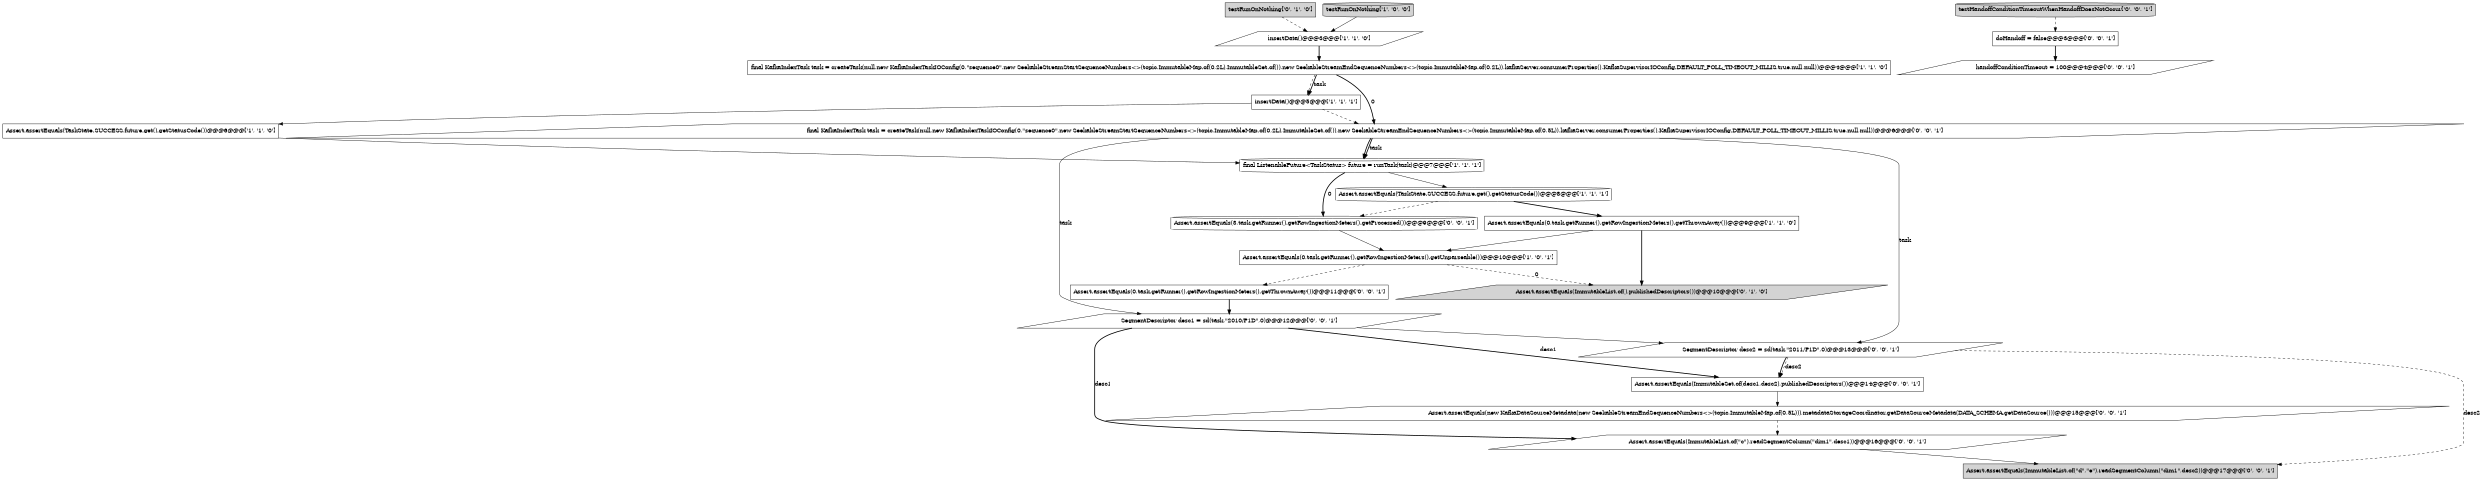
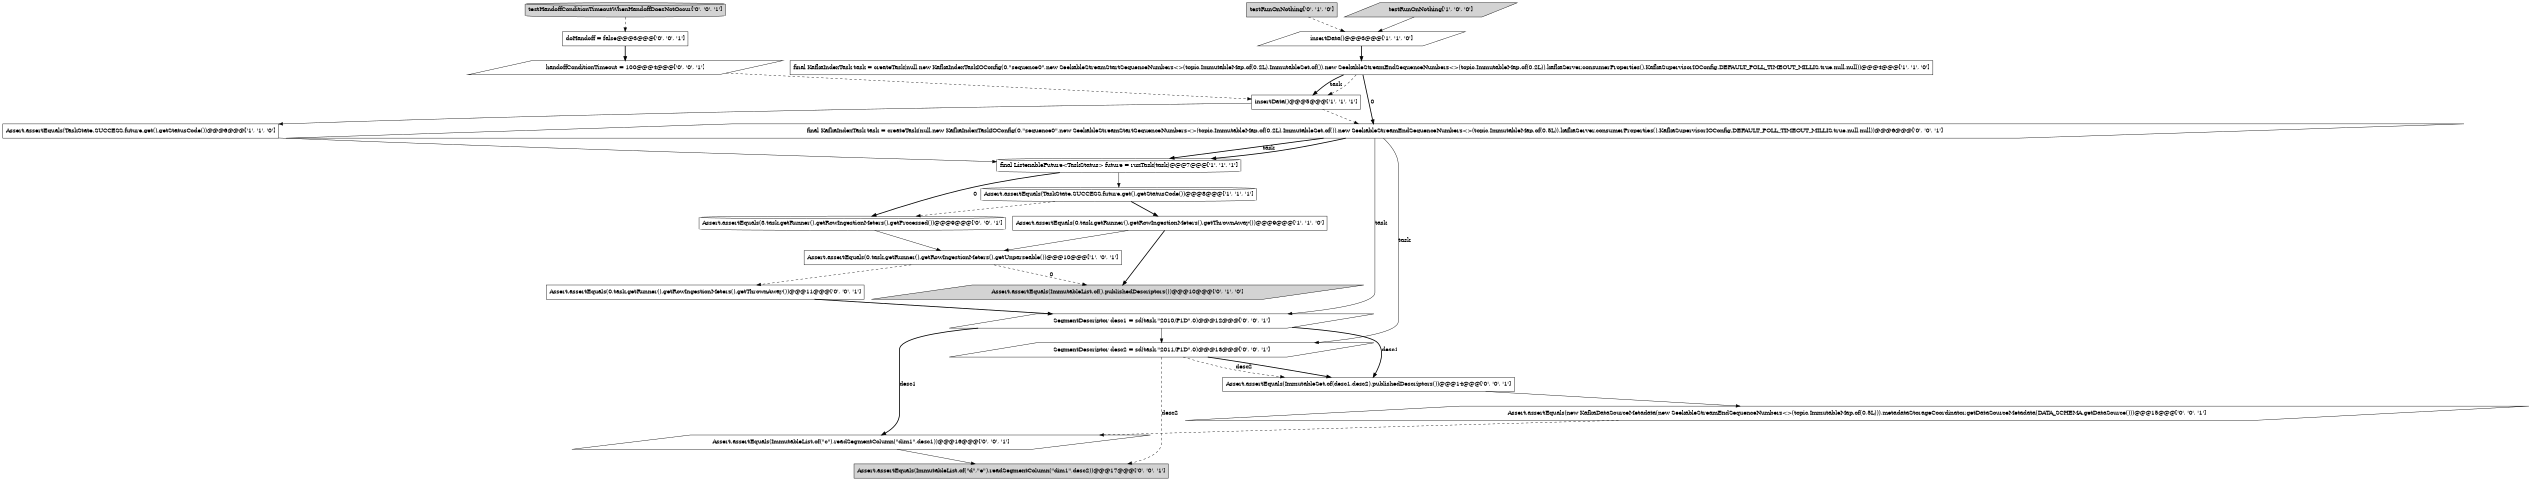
(1368, 10) -> (1431, 10)
none -> (987, 86)
